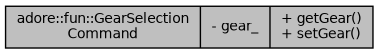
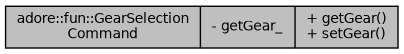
(235, 26) -> (248, 26)
